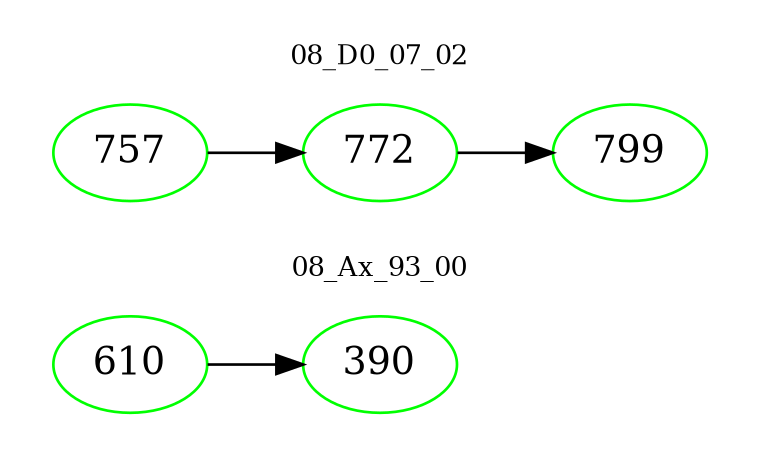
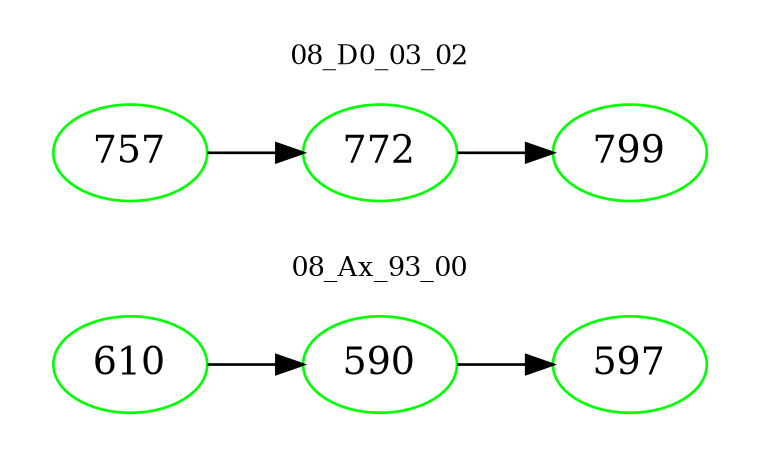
(380, 58) -> (380, 58)
(380, 365) -> (380, 365)
none -> (630, 365)
